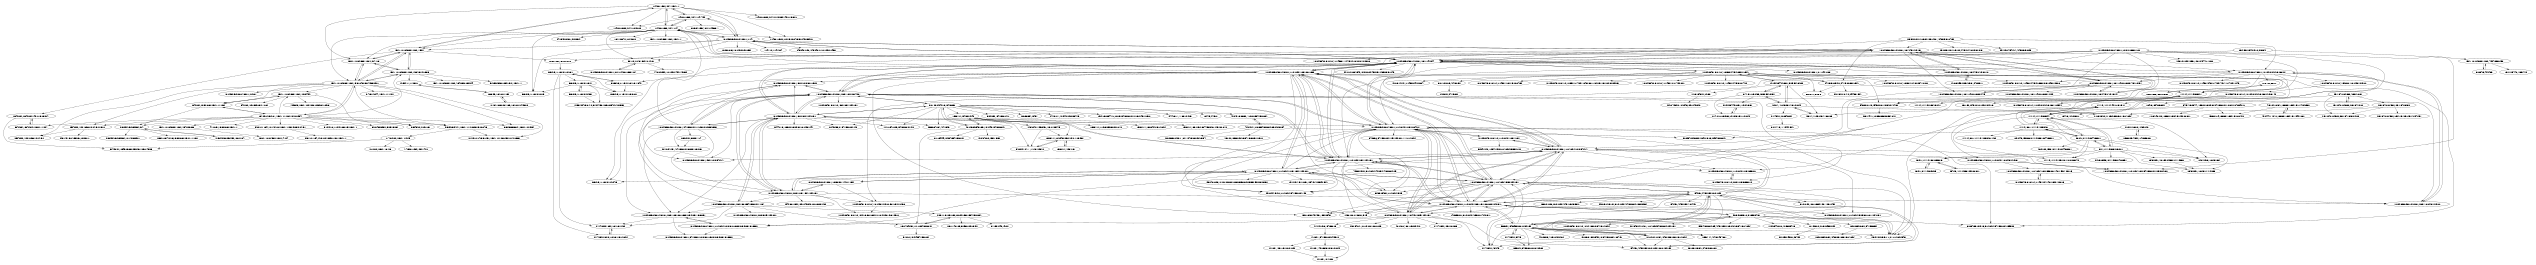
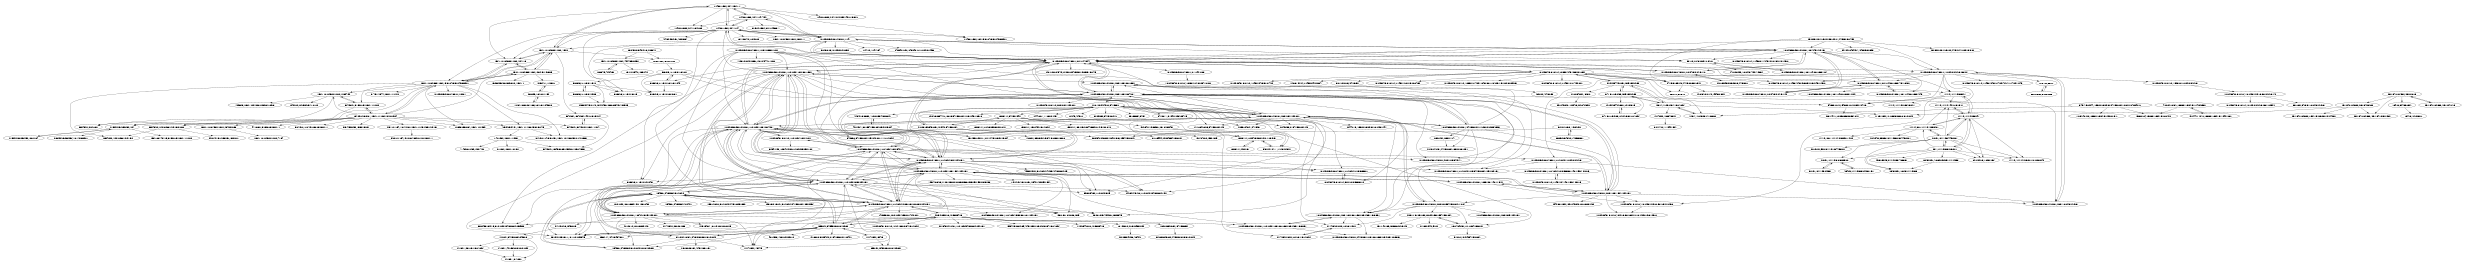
(453, 83) -> none
(1632, 184) -> none
